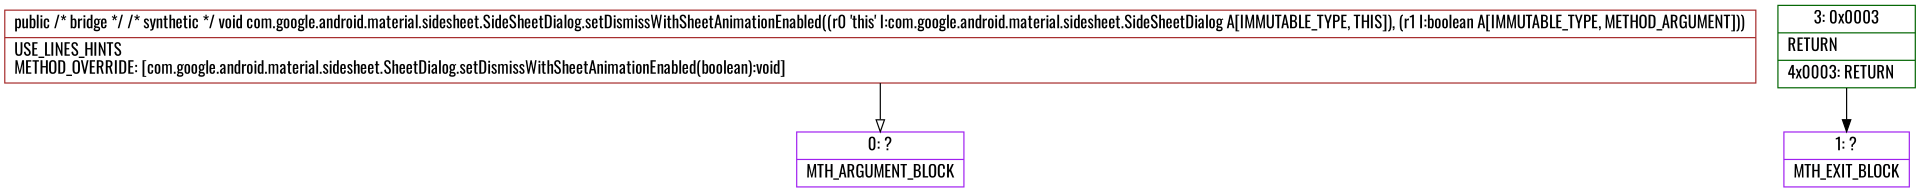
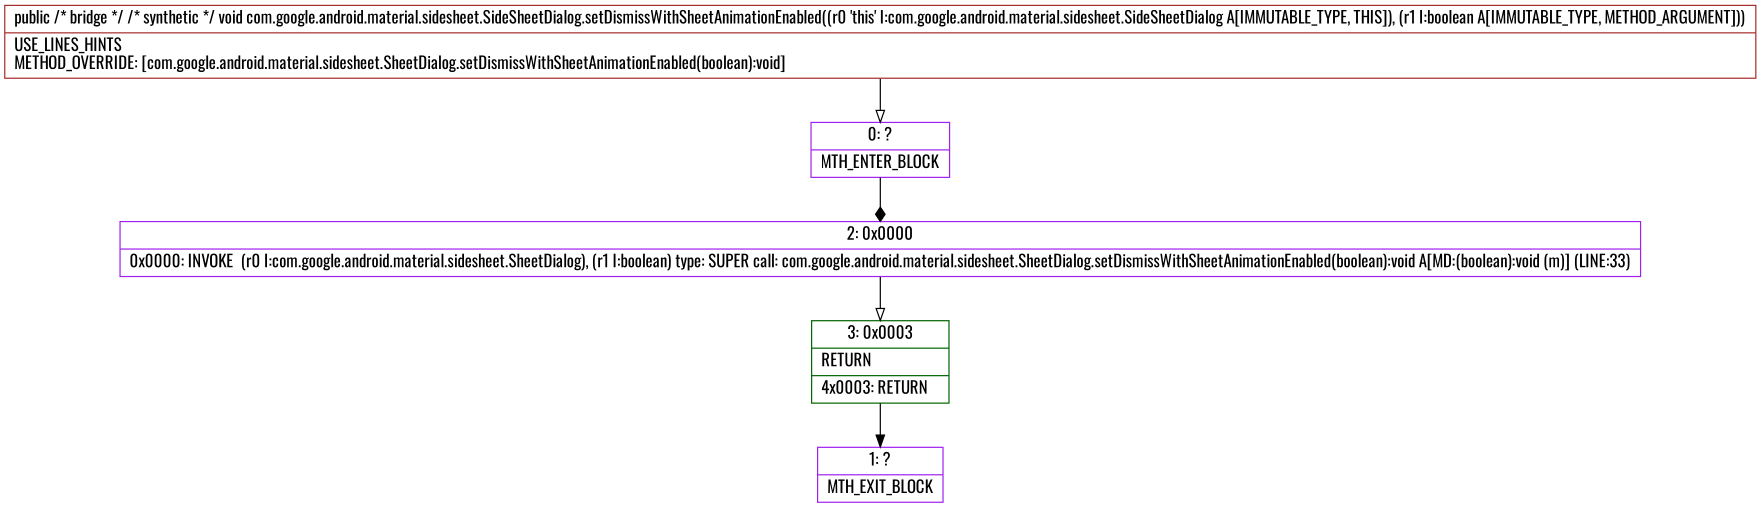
(880, 173) -> (880, 163)
none -> (880, 249)
